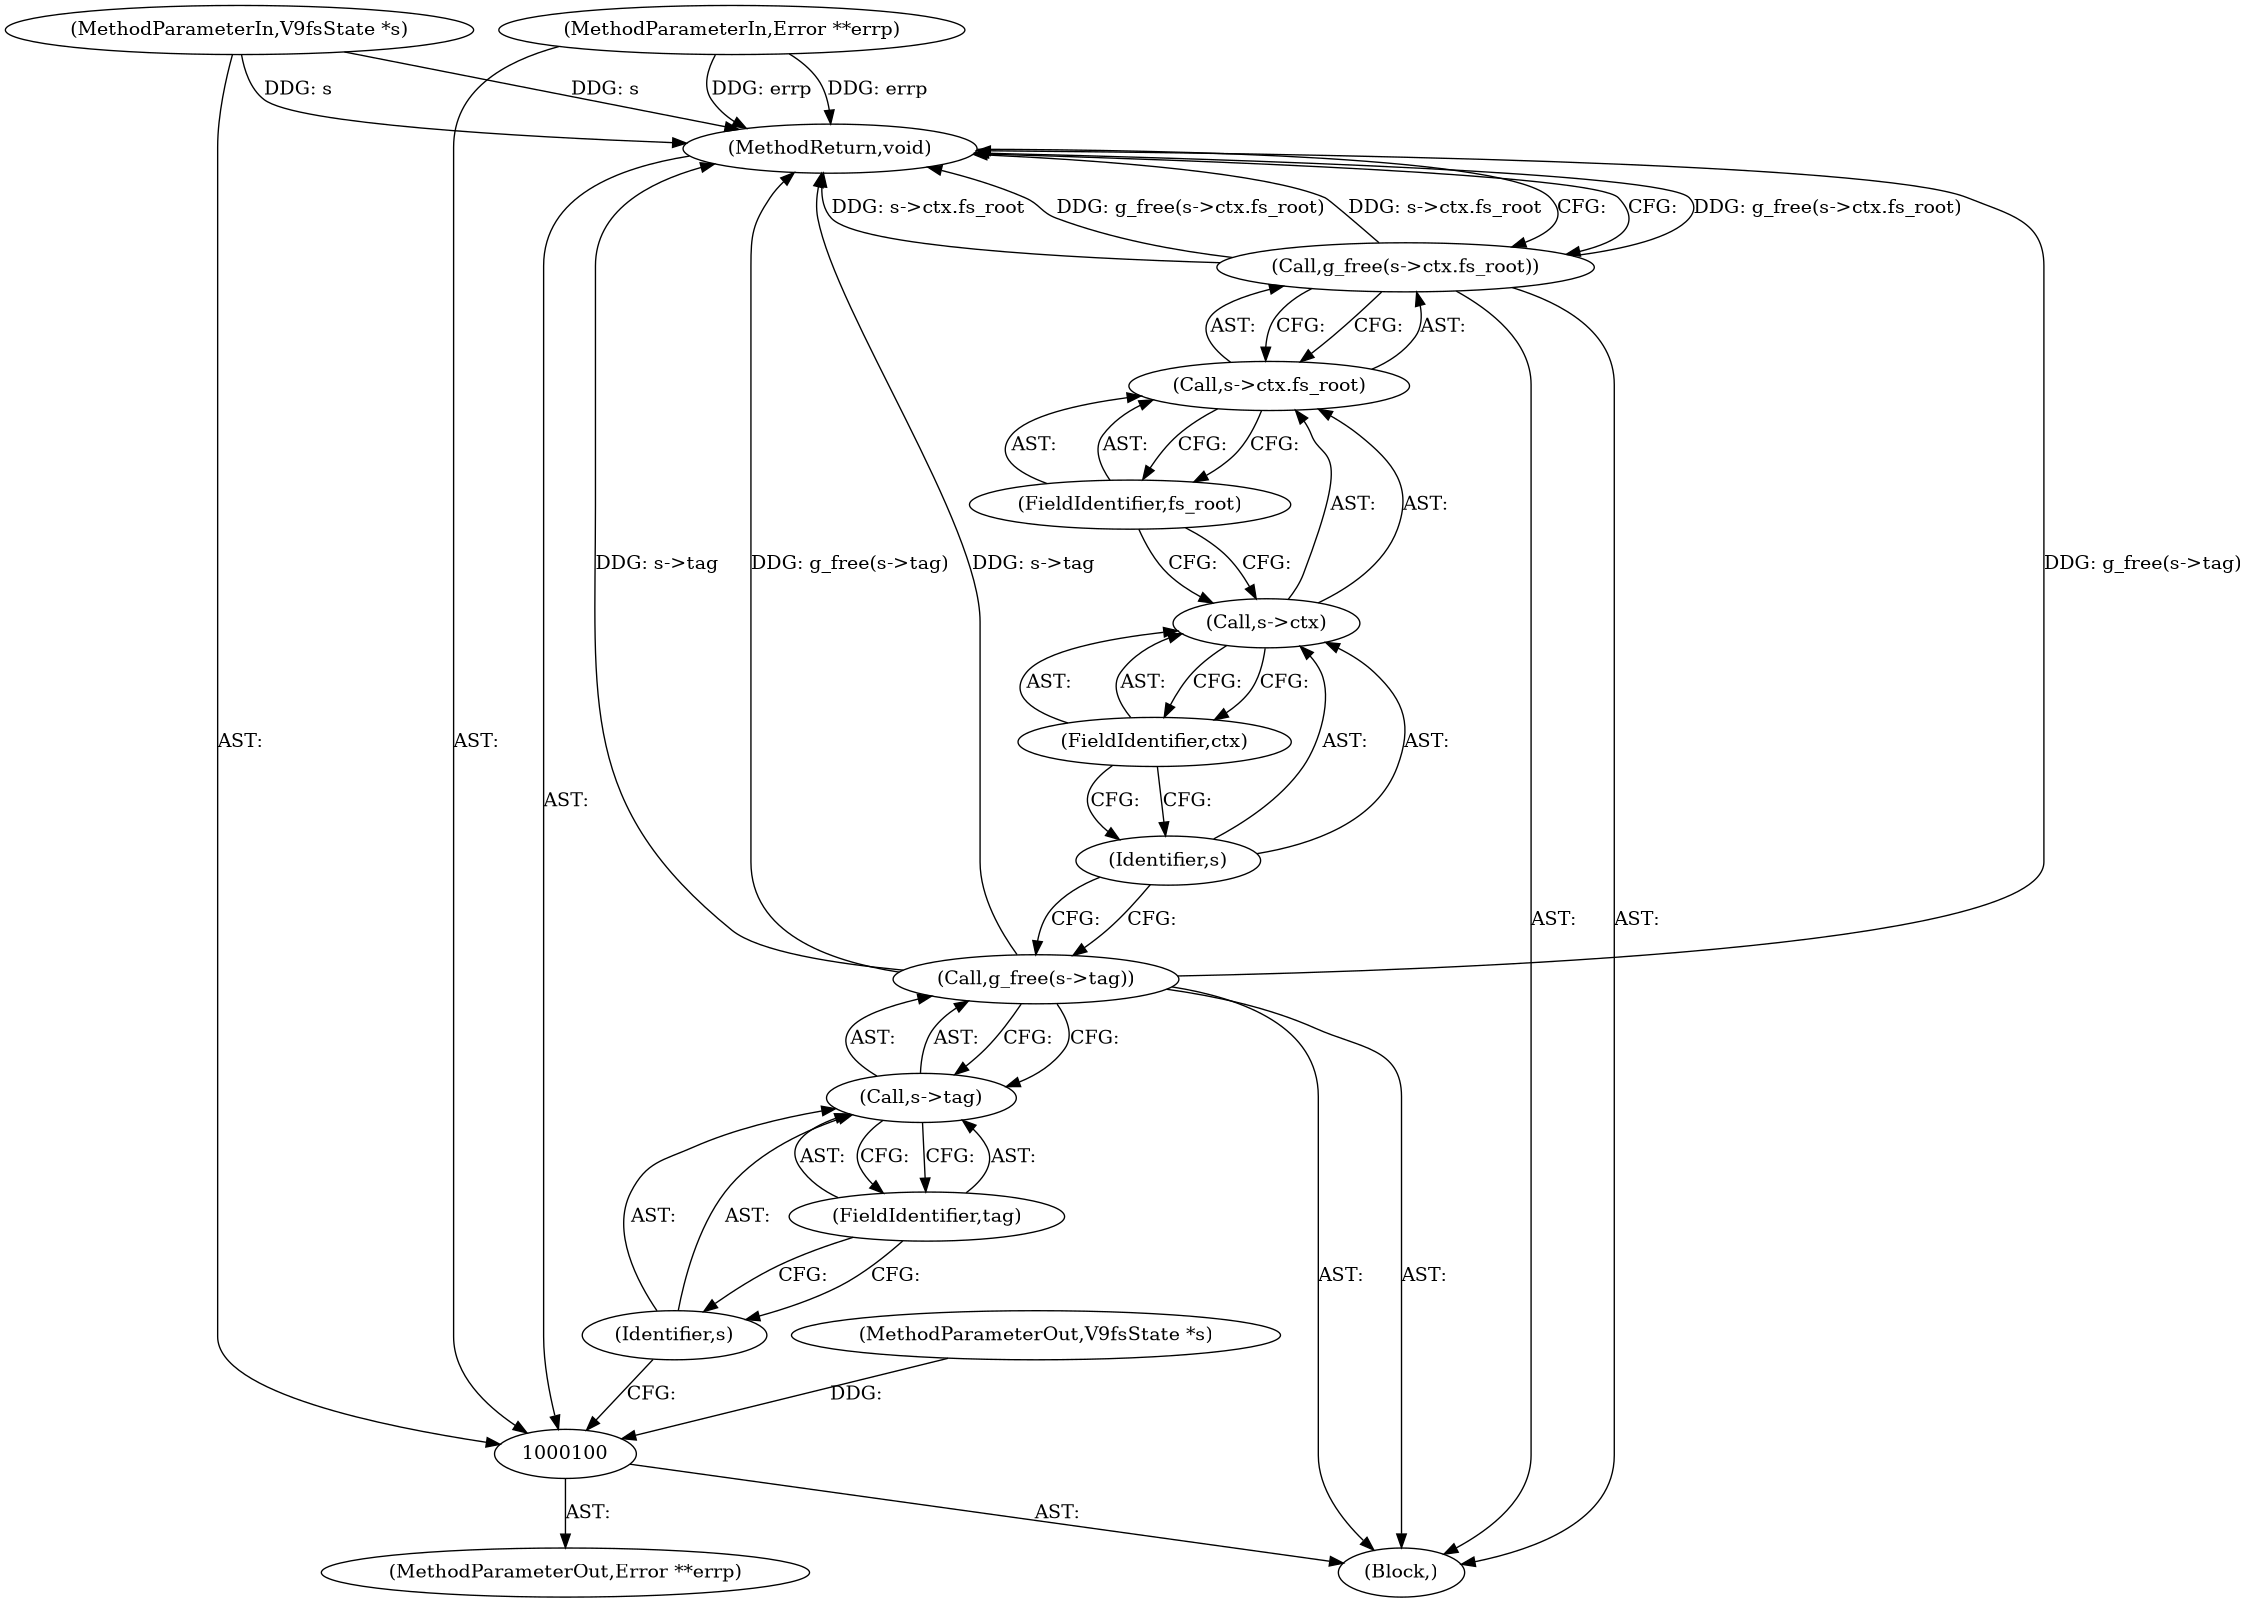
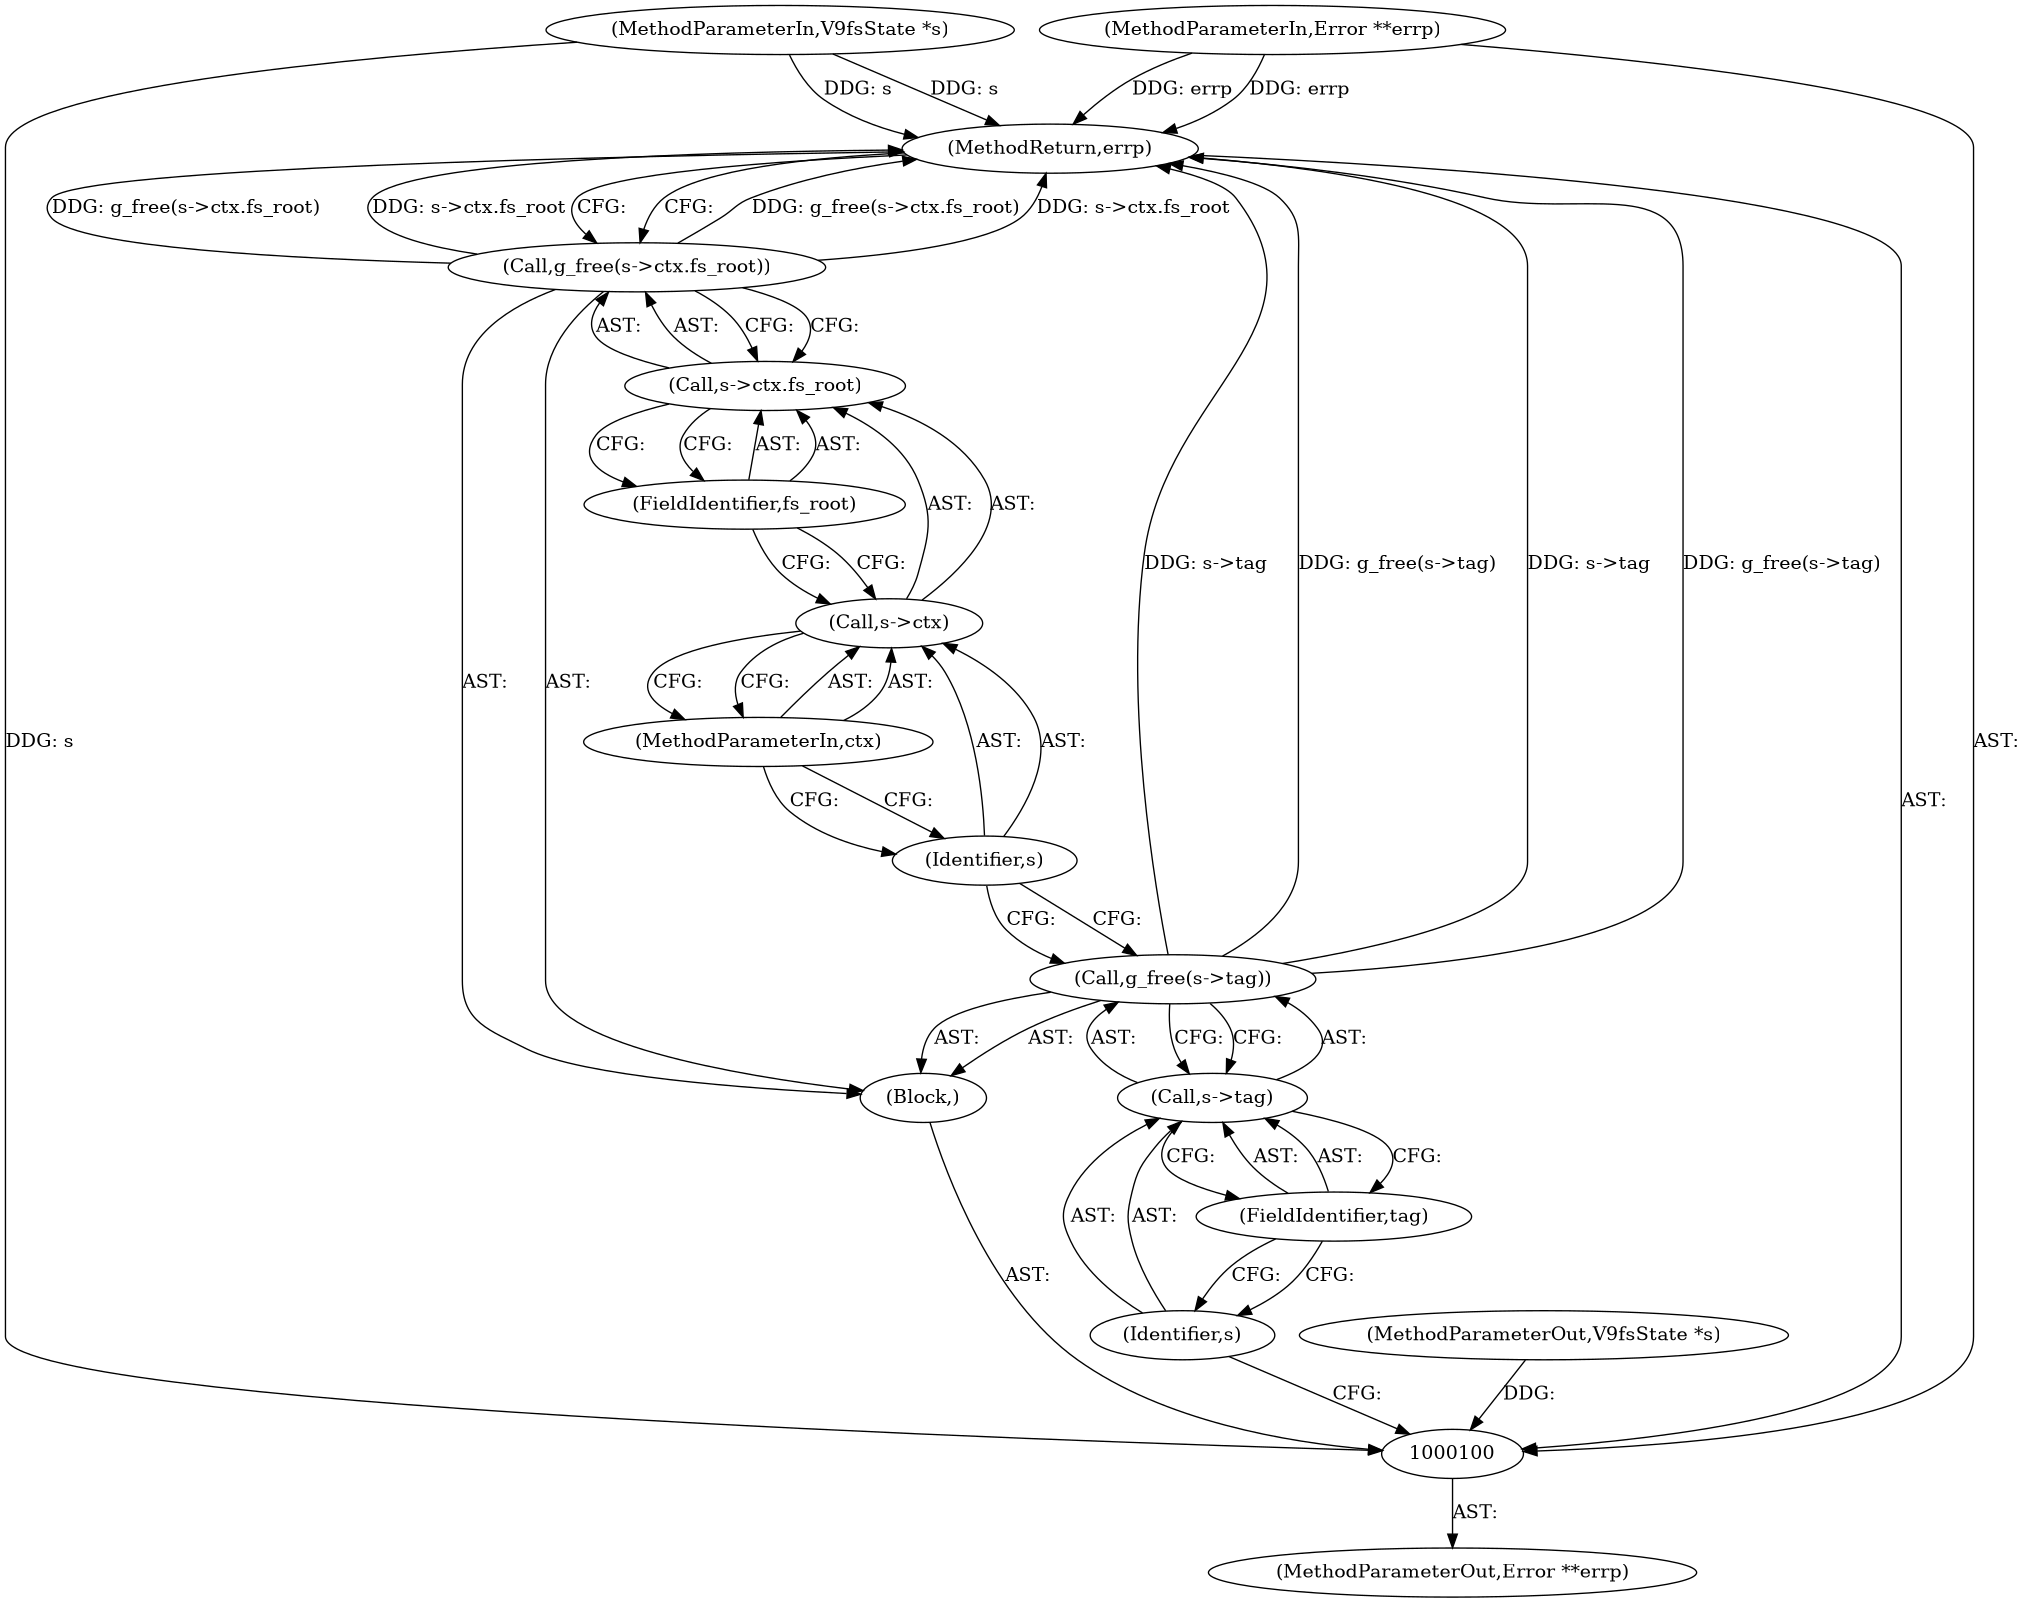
(830, 149) -> (1050, 149)
(244, 742) -> (40, 742)
(1155, 742) -> (758, 742)
(980, 1513) -> (1088, 1366)
